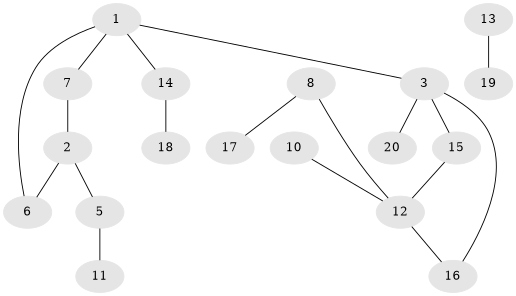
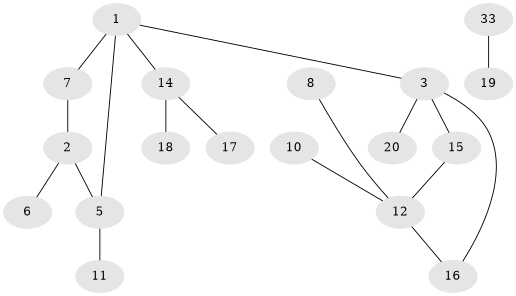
(489, 20) -> (489, 20)
(25, 95) -> (108, 116)
(271, 116) -> (198, 116)
